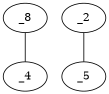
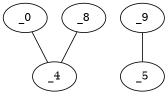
none -> (25, 18)
(84, 18) -> (142, 18)
